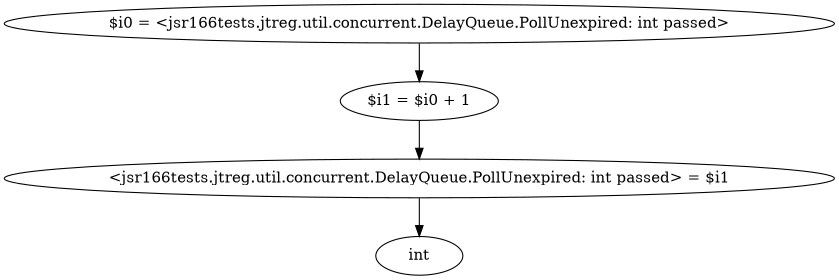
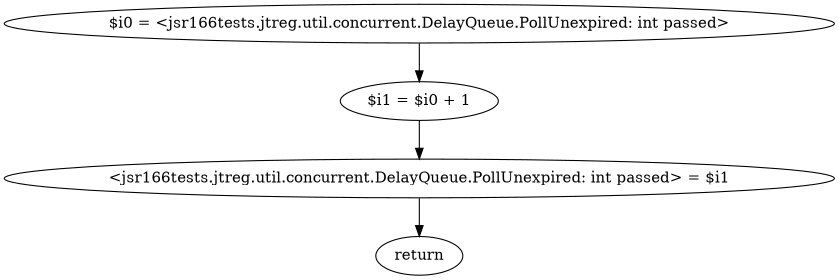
(419, 256) -> (419, 256)
